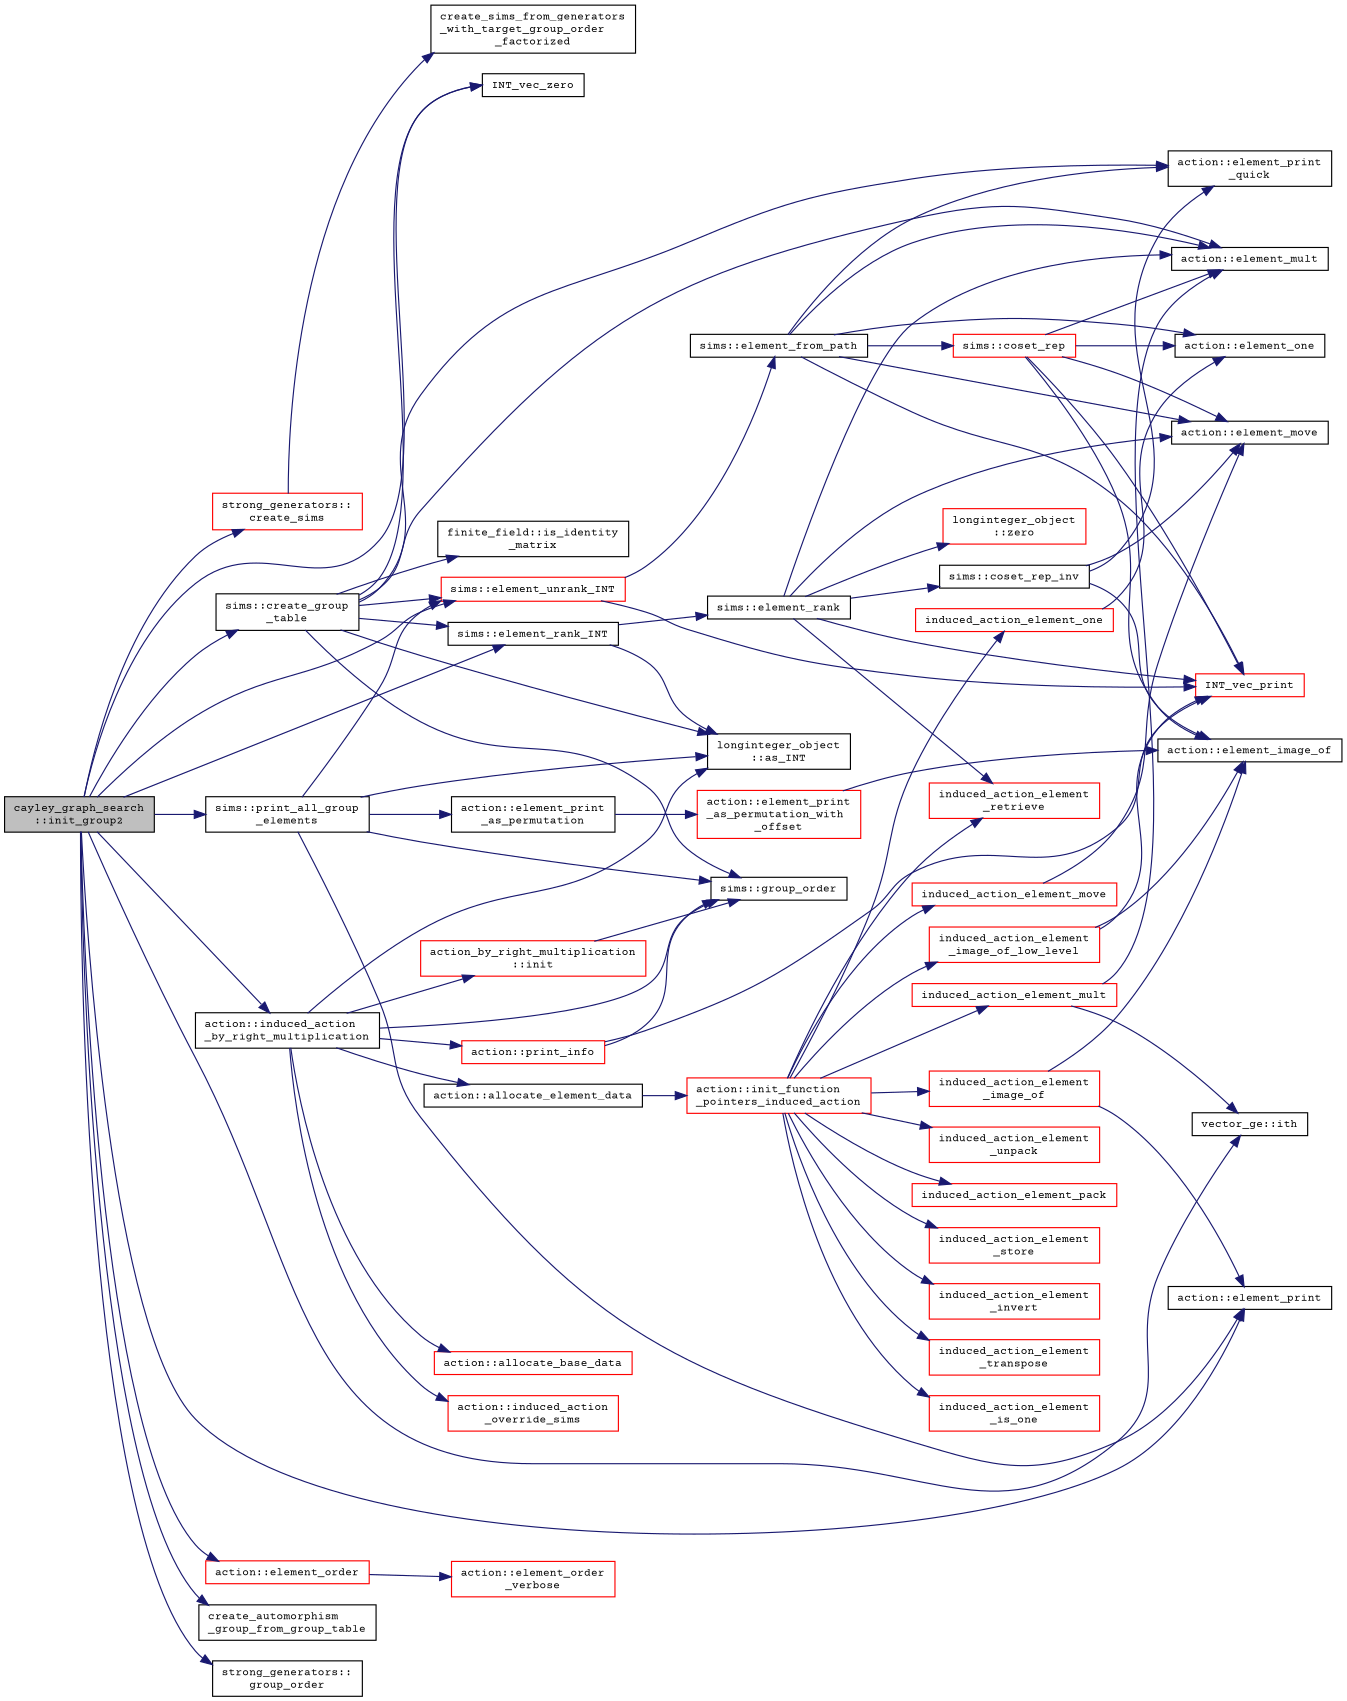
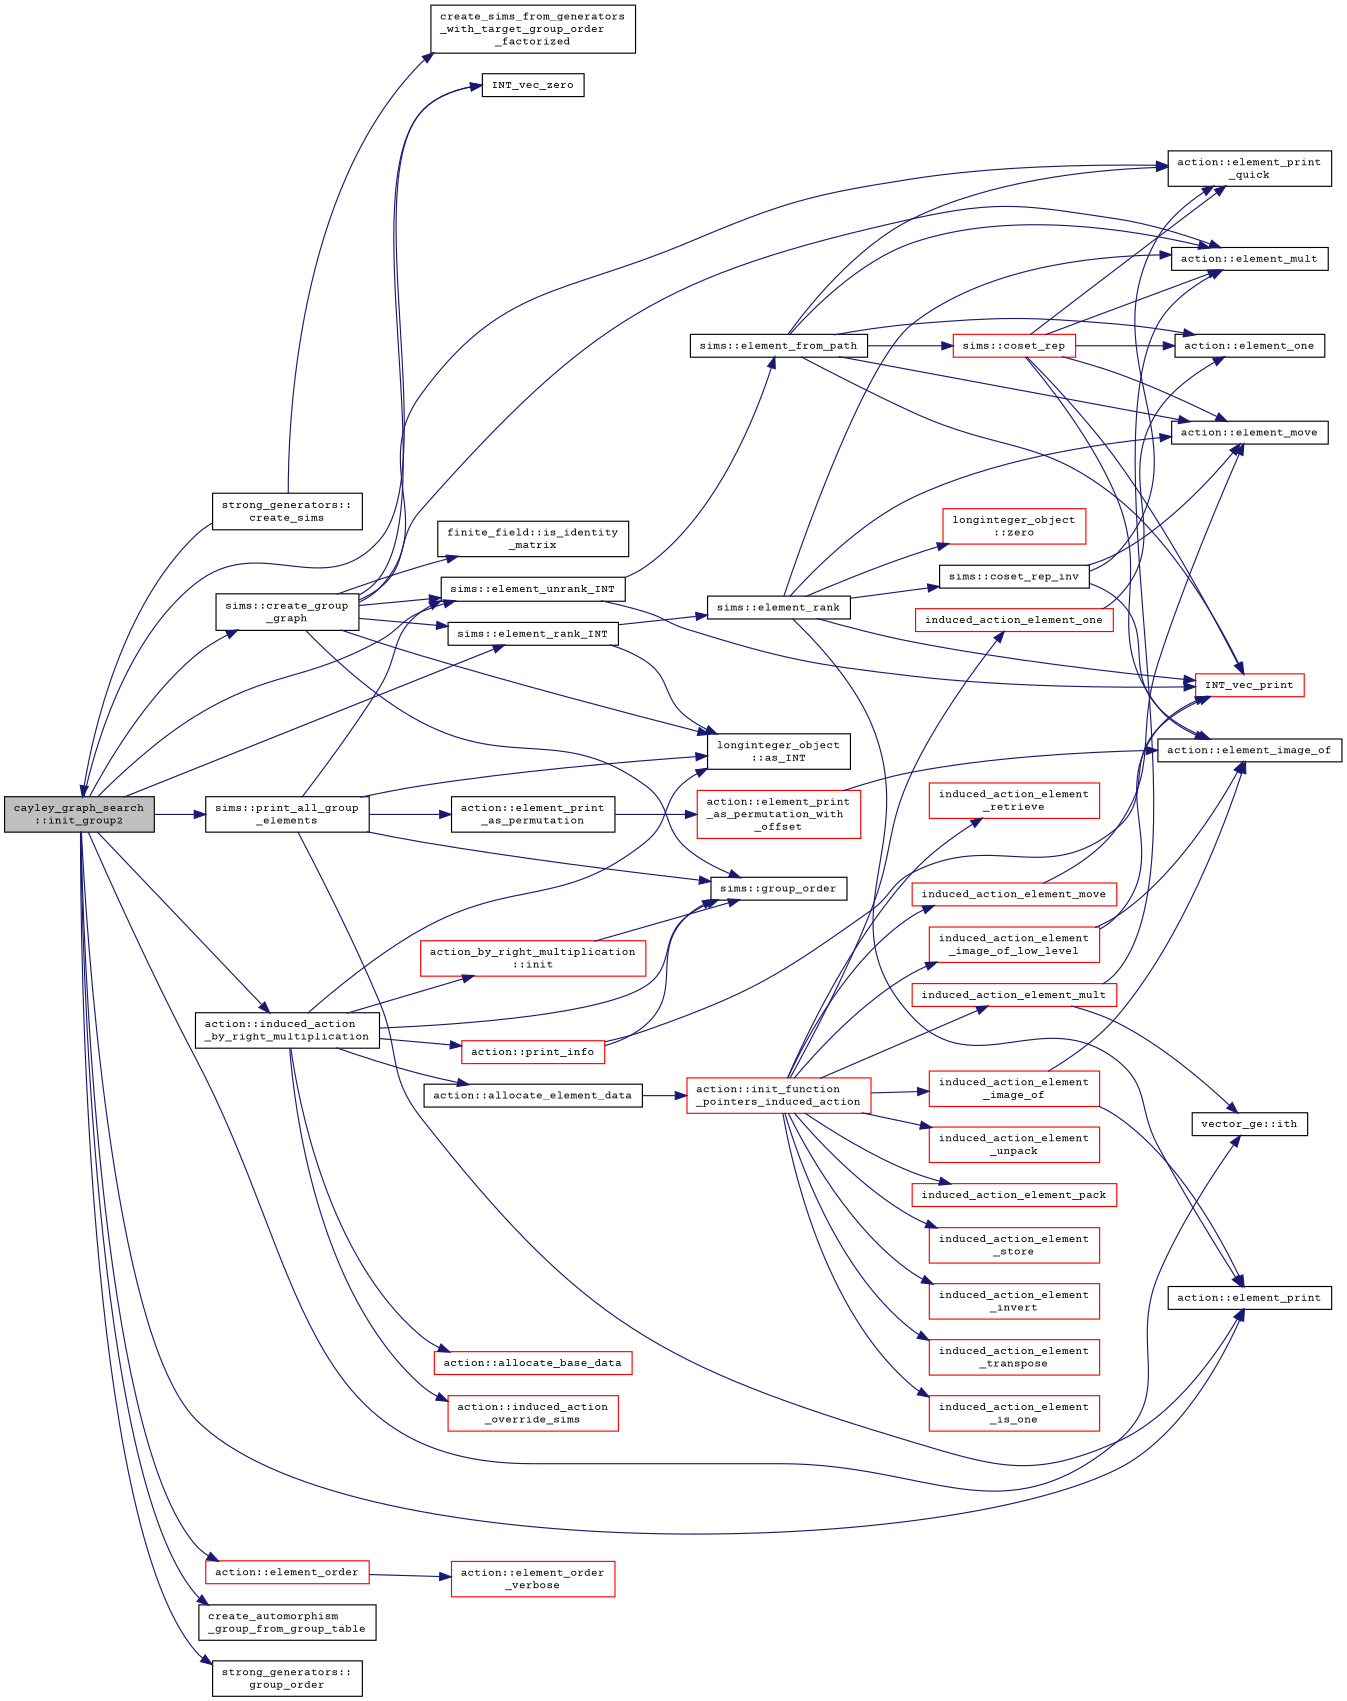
none -> (1123, 264)
(287, 512) -> (287, 512)
(533, 589) -> (533, 589)
(287, 612) -> (287, 612)
(132, 648) -> (126, 642)
(889, 697) -> (924, 1026)
